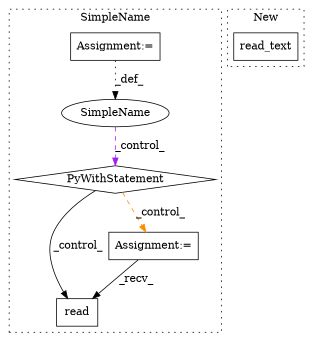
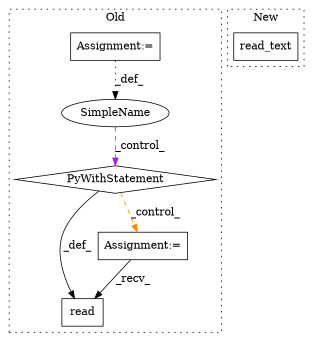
(115, 18) -> (115, 18)
(78, 246) -> (78, 246)
